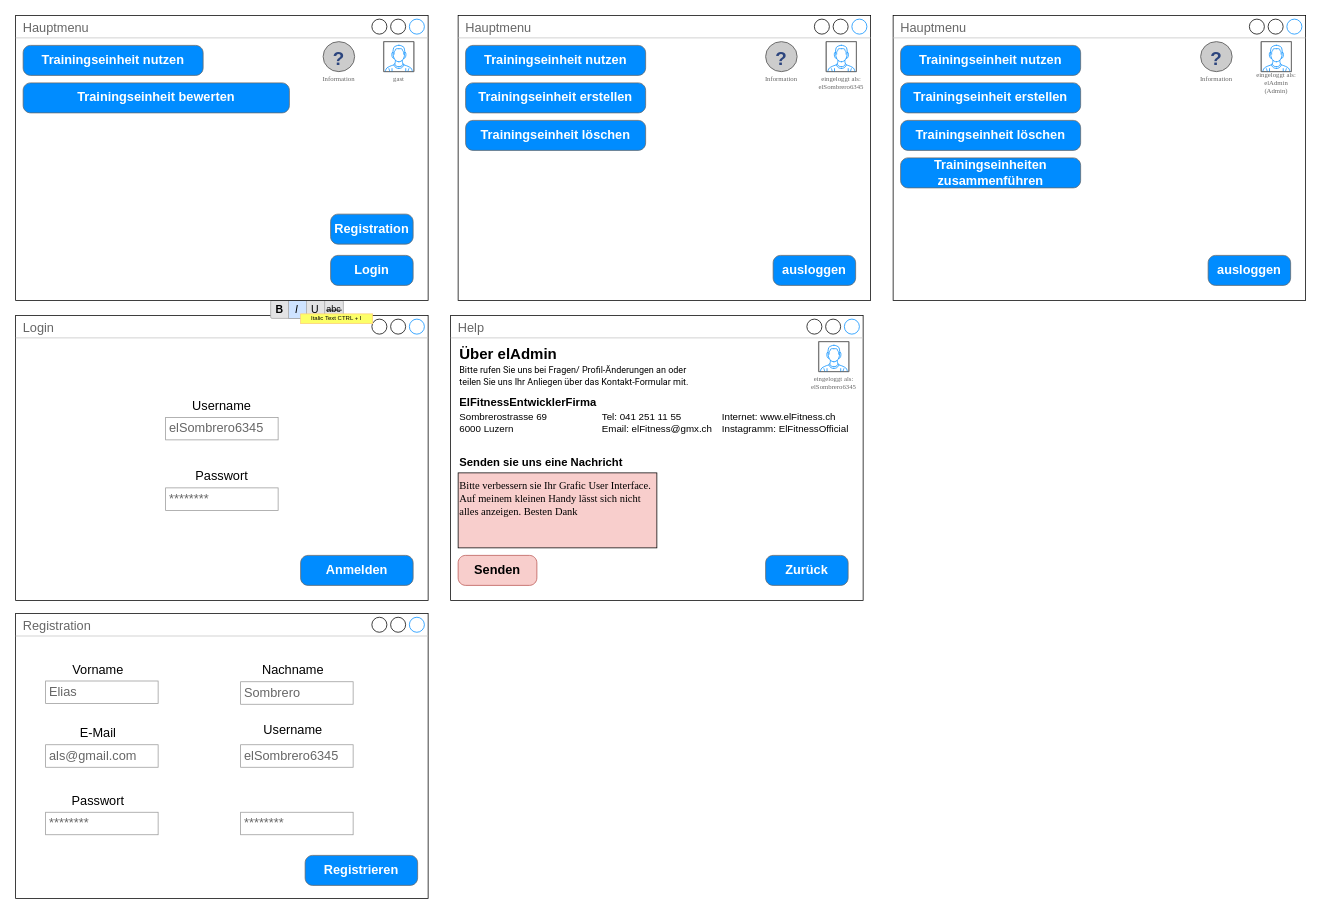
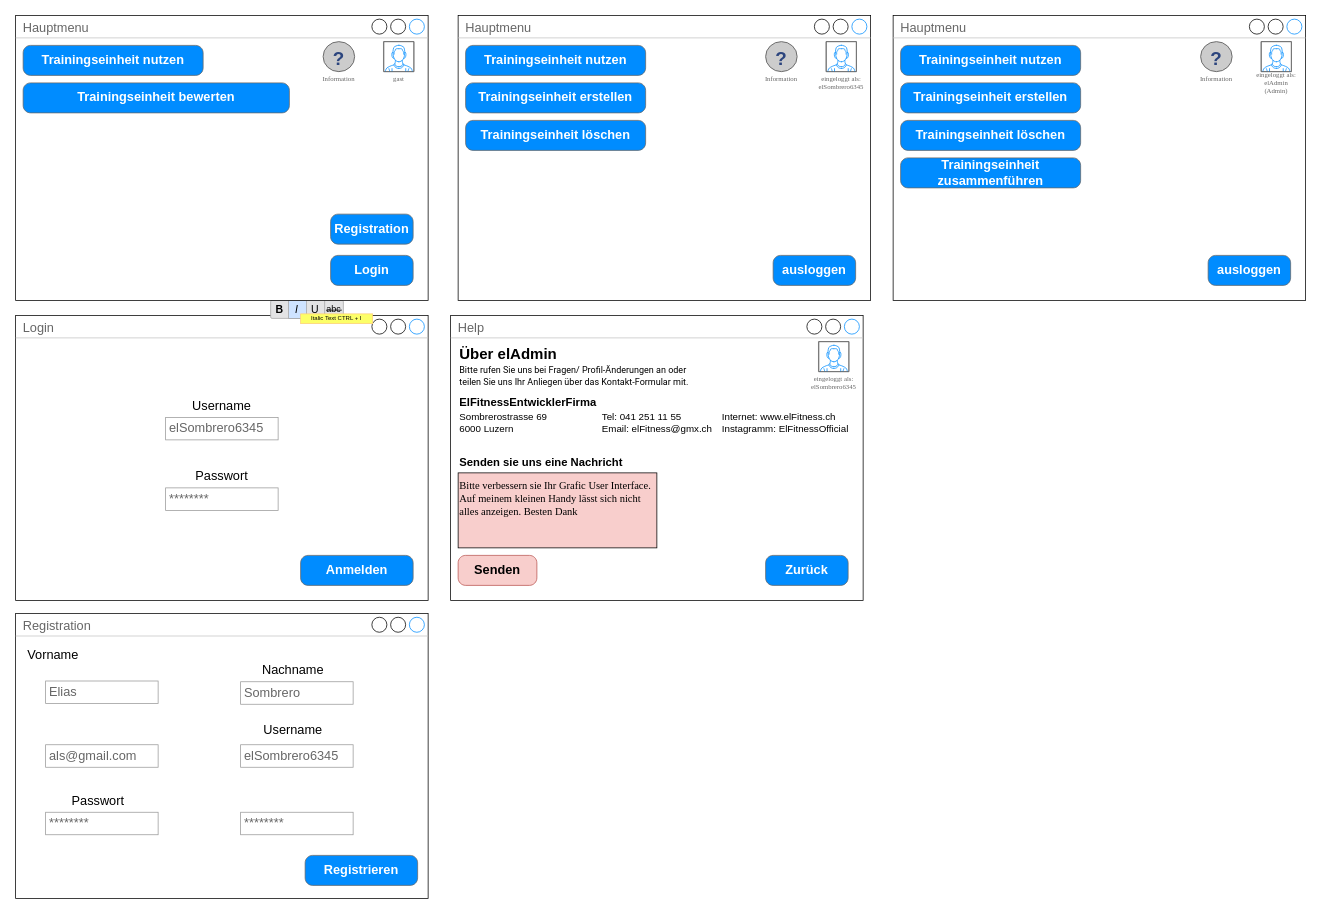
(990, 173) -> (990, 173)
(98, 670) -> (53, 655)
(98, 734) -> none
